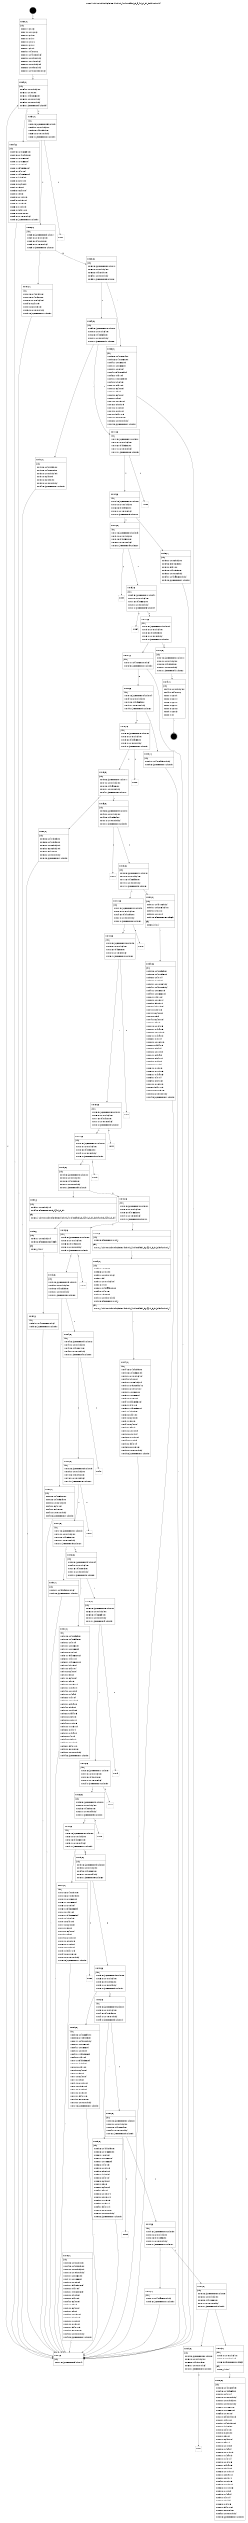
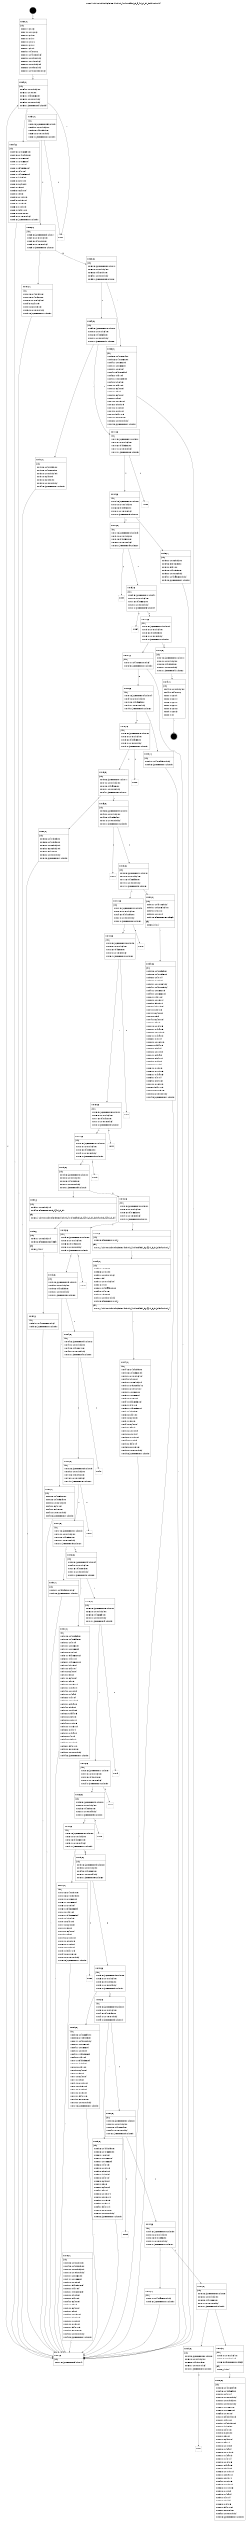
(37, 111) -> (70, 166)
